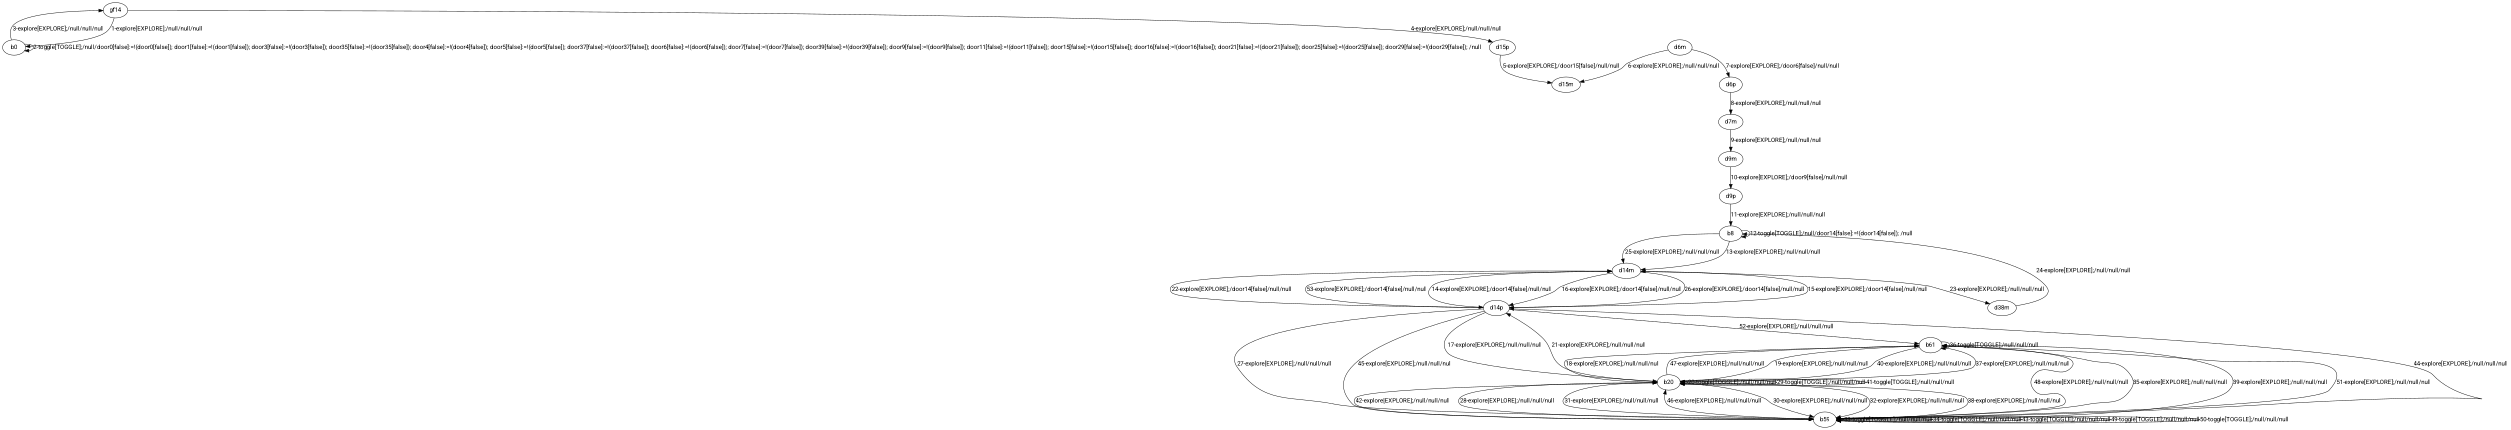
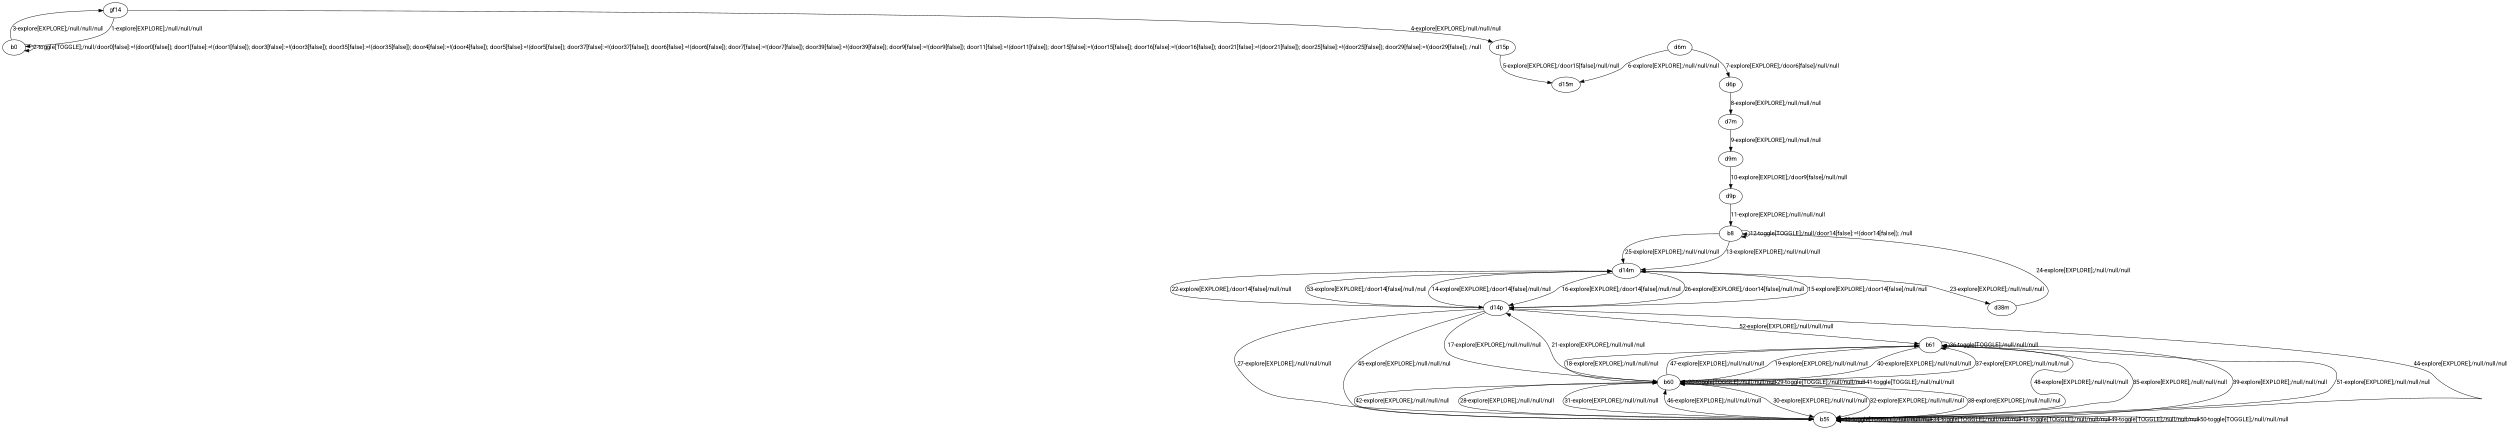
(1669, 382) -> (1669, 382)
